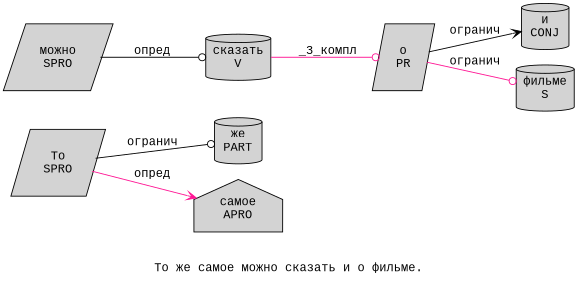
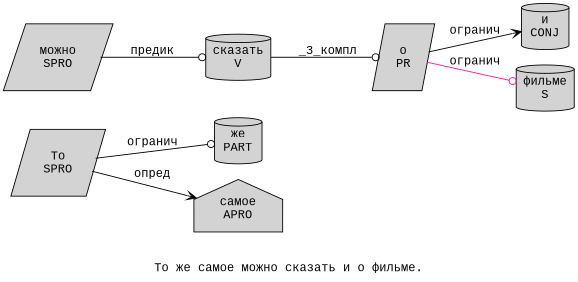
(152, 51) -> (152, 51)
(321, 57) -> (321, 57)
(140, 183) -> (140, 183)
